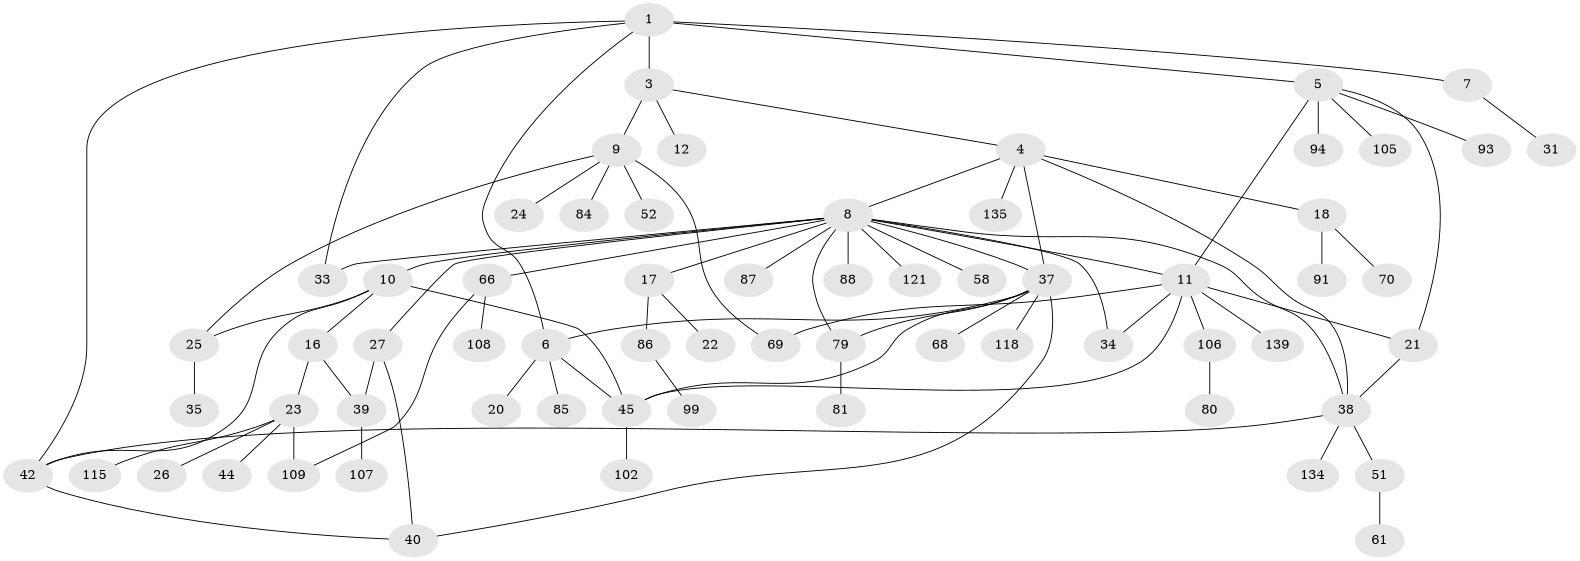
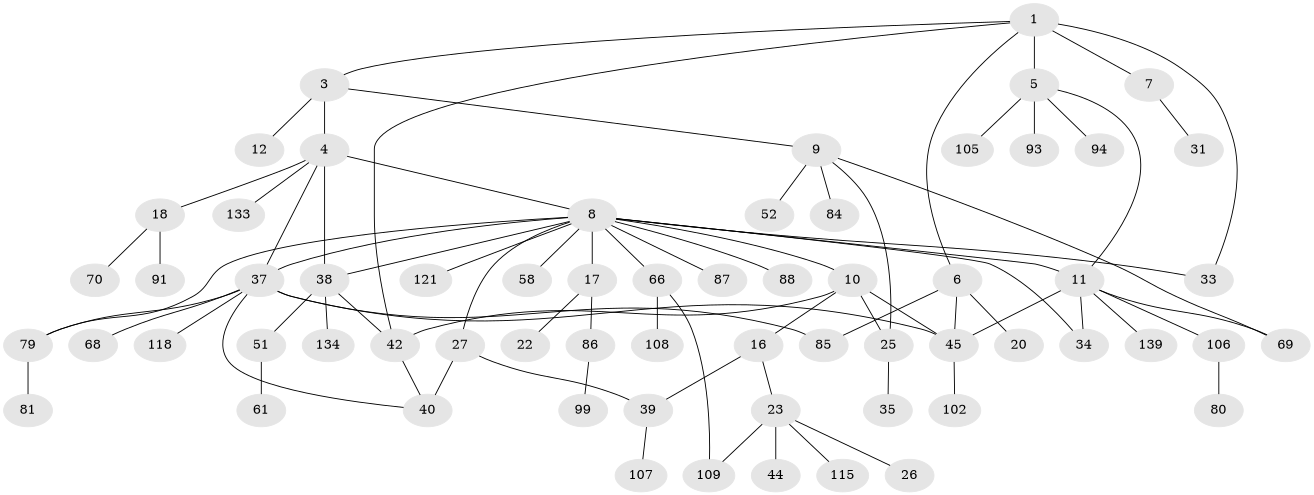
(519, 215) -> none
(995, 215) -> (239, 215)
(799, 320) -> (542, 313)
(1413, 345) -> none
